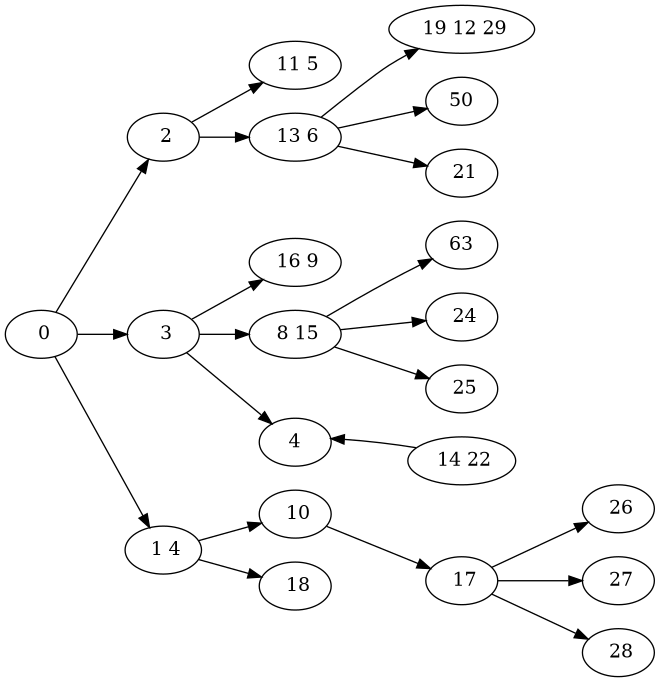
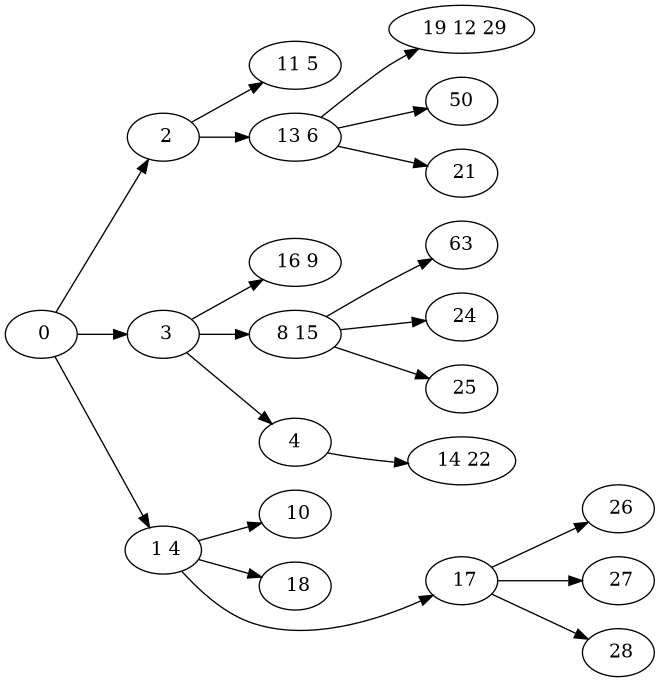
(380, 443) -> (361, 458)
(372, 545) -> (294, 630)
